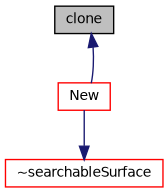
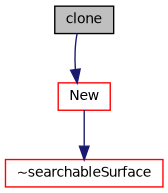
(93, 65) -> (75, 51)
